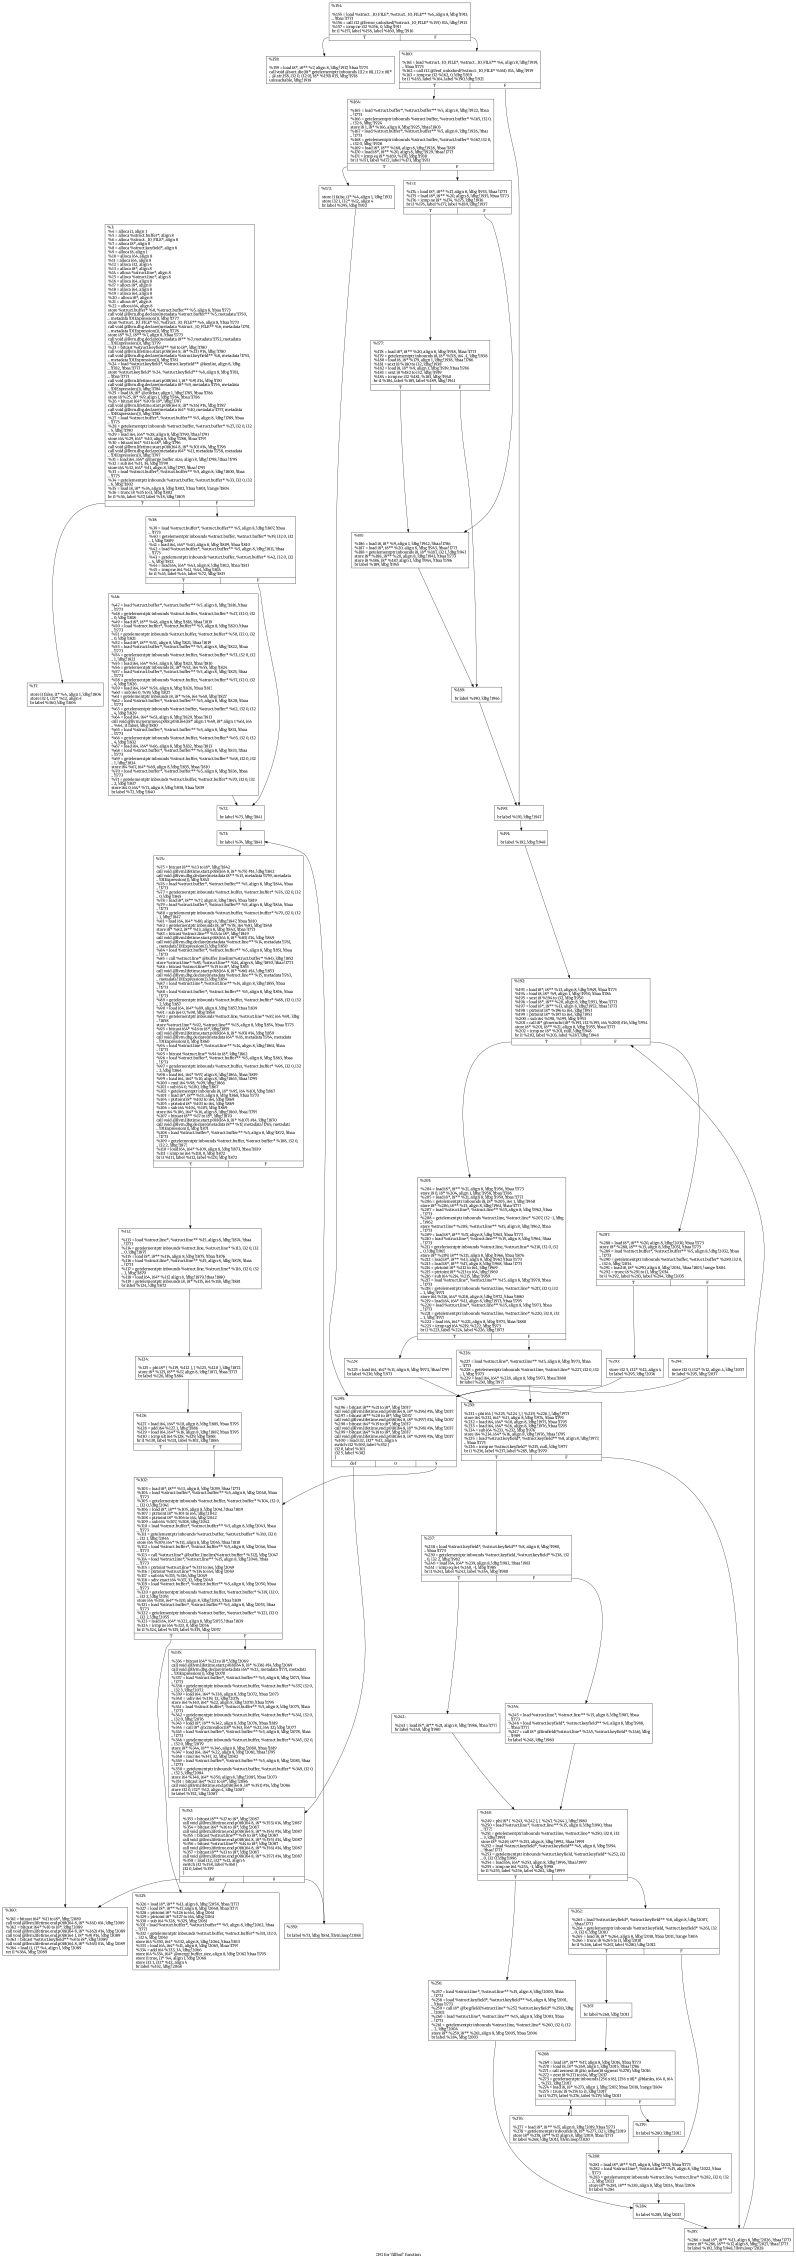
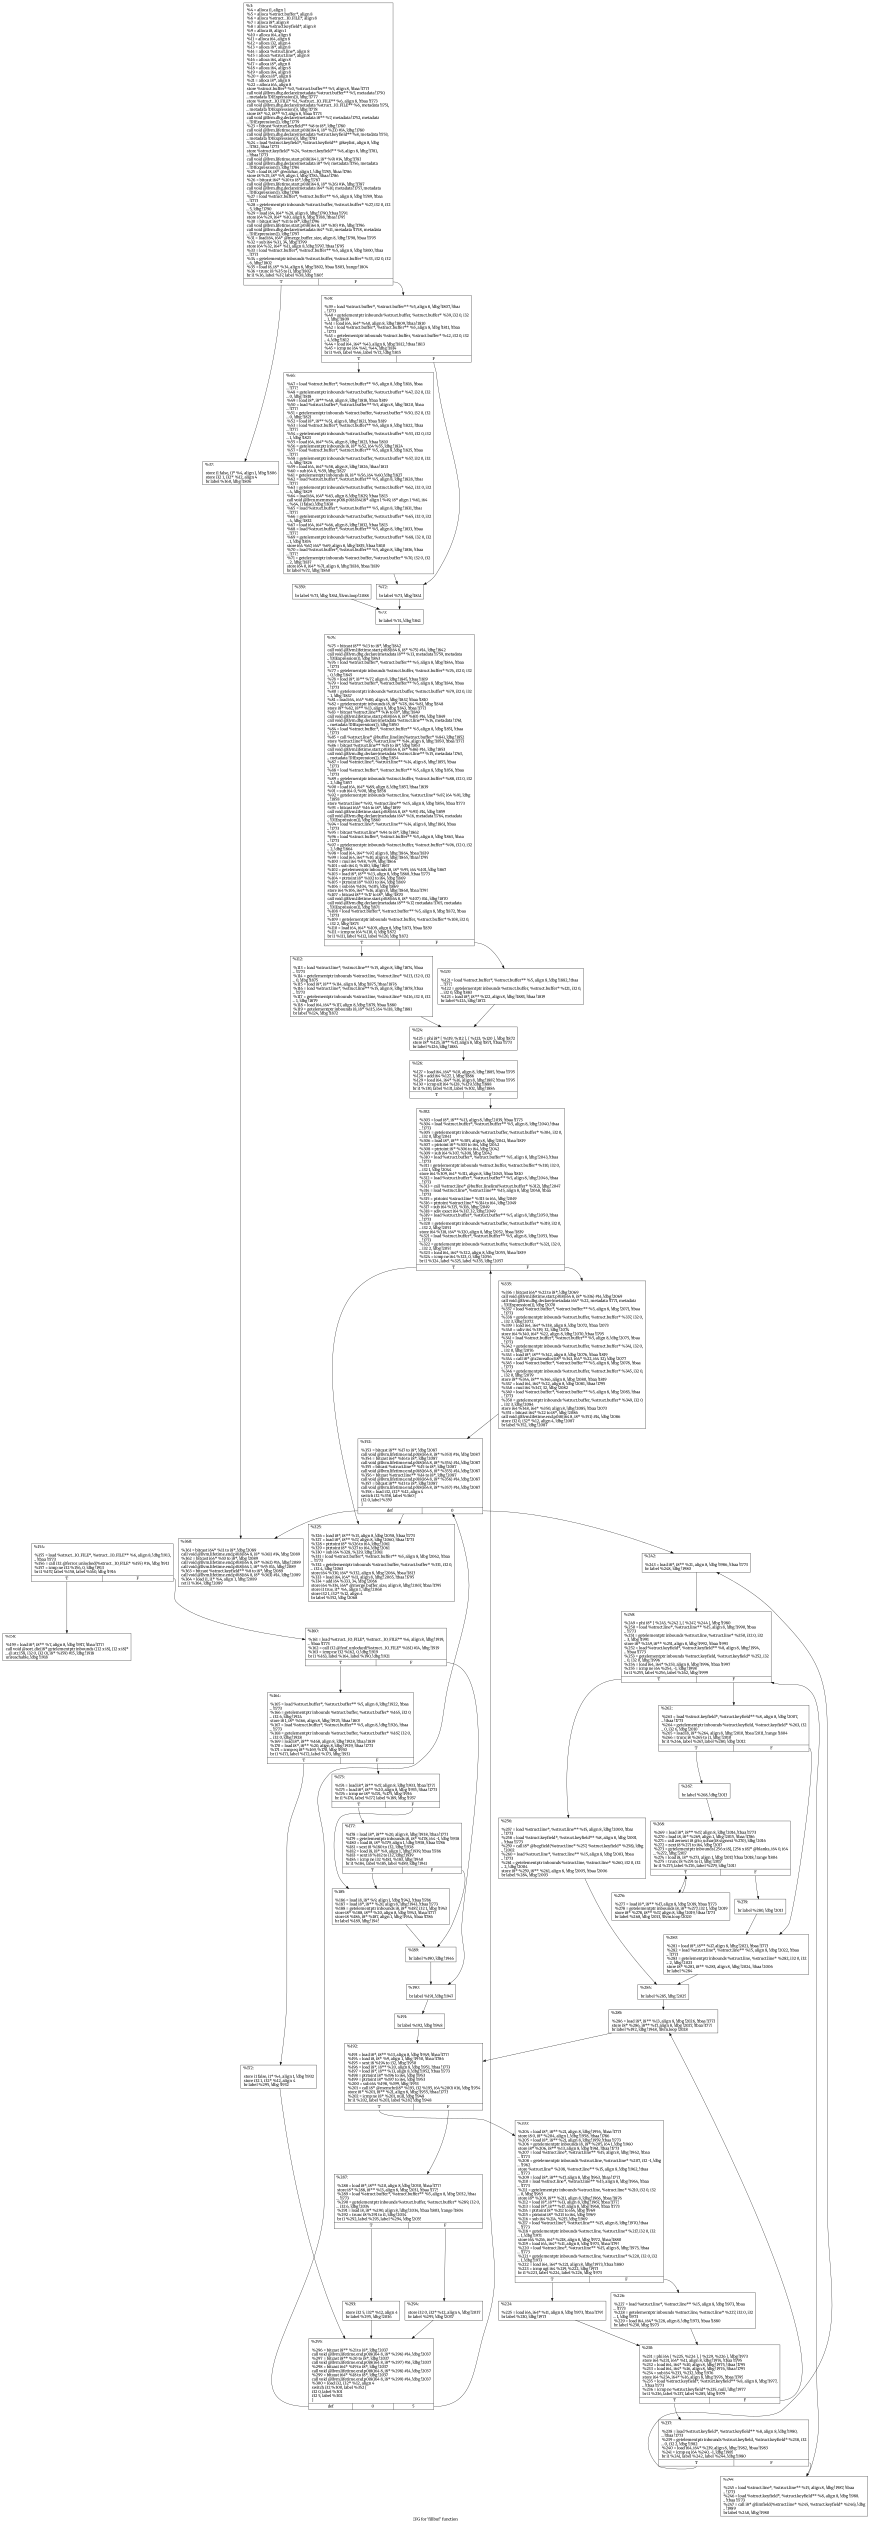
none -> (511, 986)
(321, 1896) -> (579, 1524)
